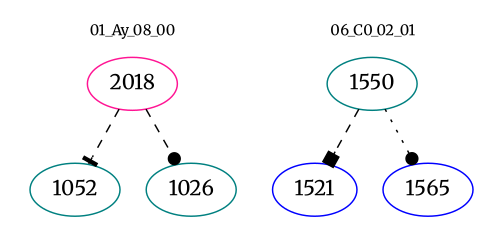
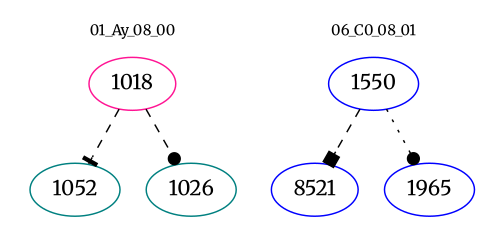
(373, 32) -> (374, 32)
(132, 84) -> (132, 84)
(372, 84) -> (374, 84)
(315, 190) -> (315, 190)
(428, 190) -> (429, 190)
